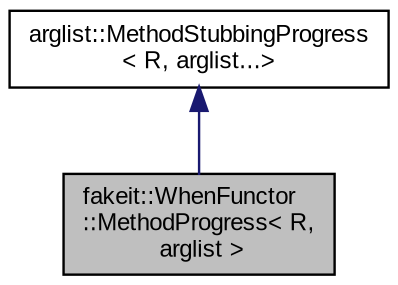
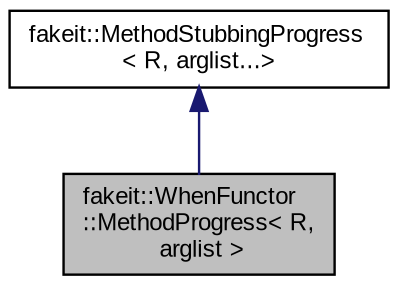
(199, 49) -> (199, 49)
